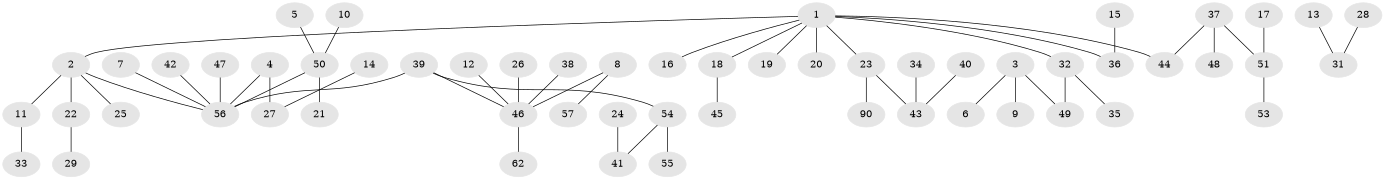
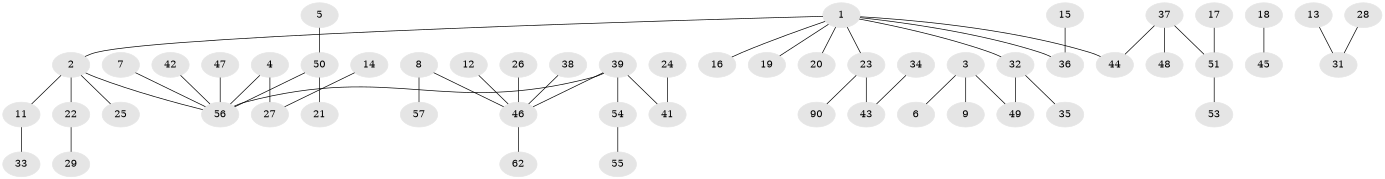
(344, 15) -> none
(767, 40) -> none
(966, 65) -> none
(643, 139) -> (643, 90)
